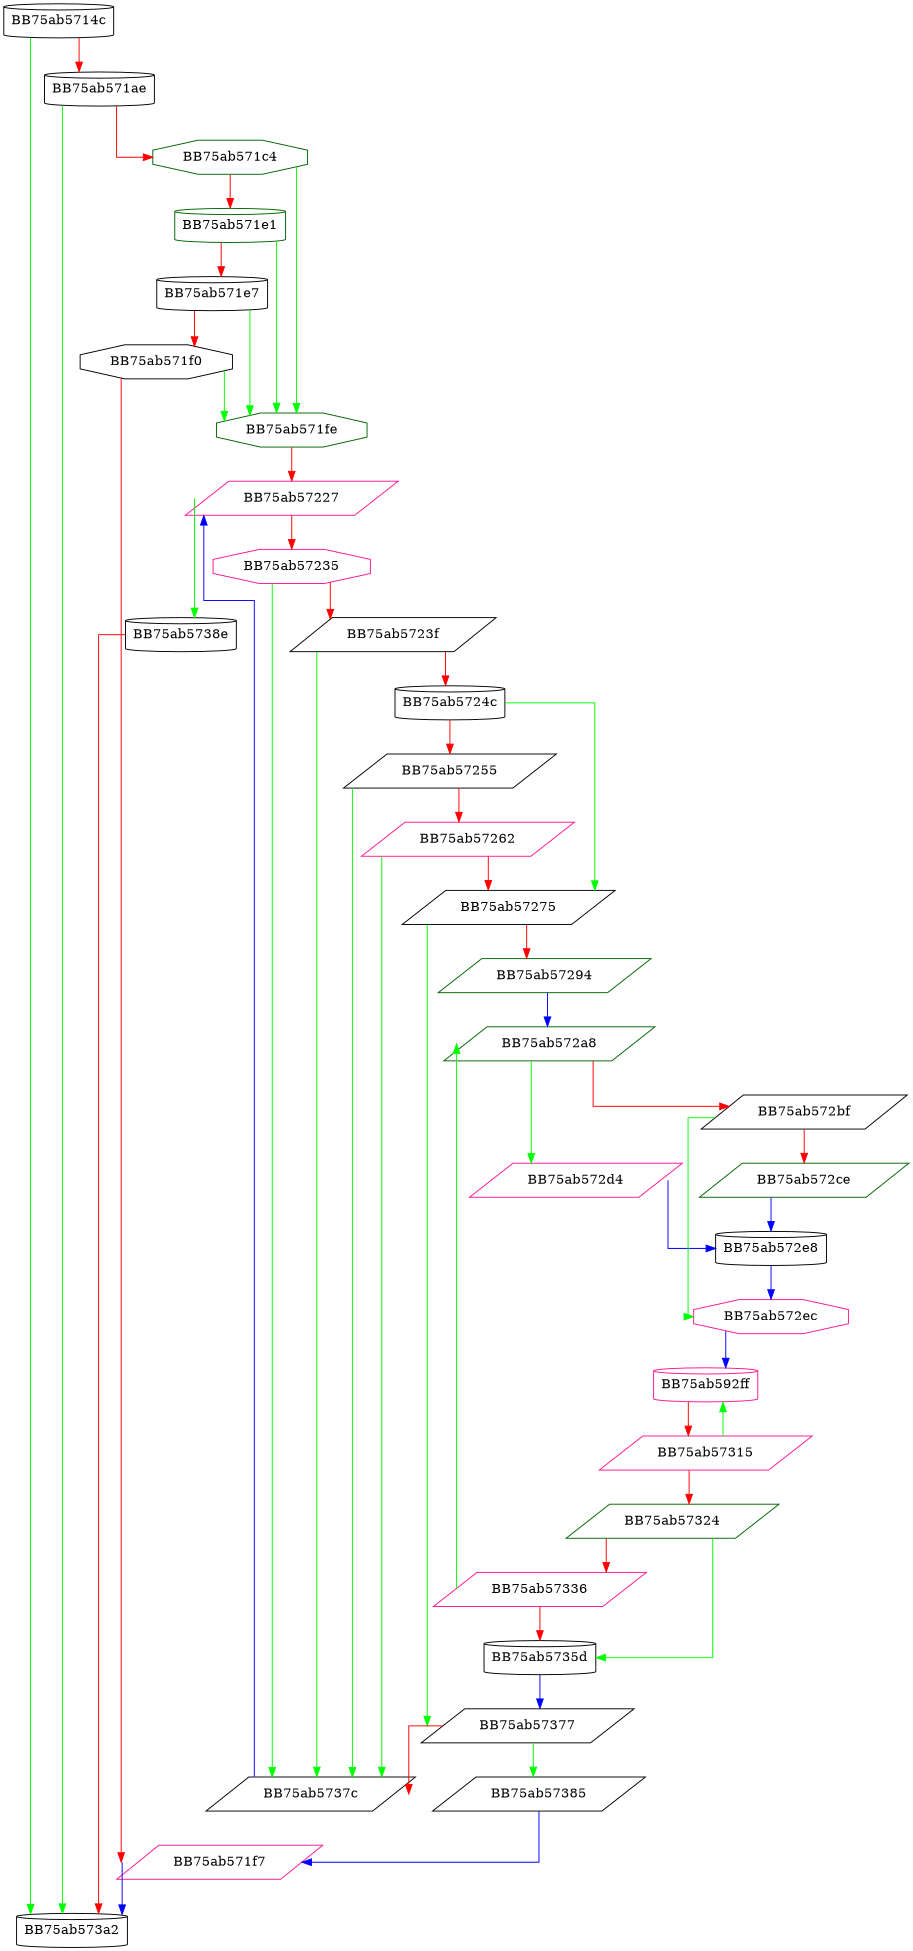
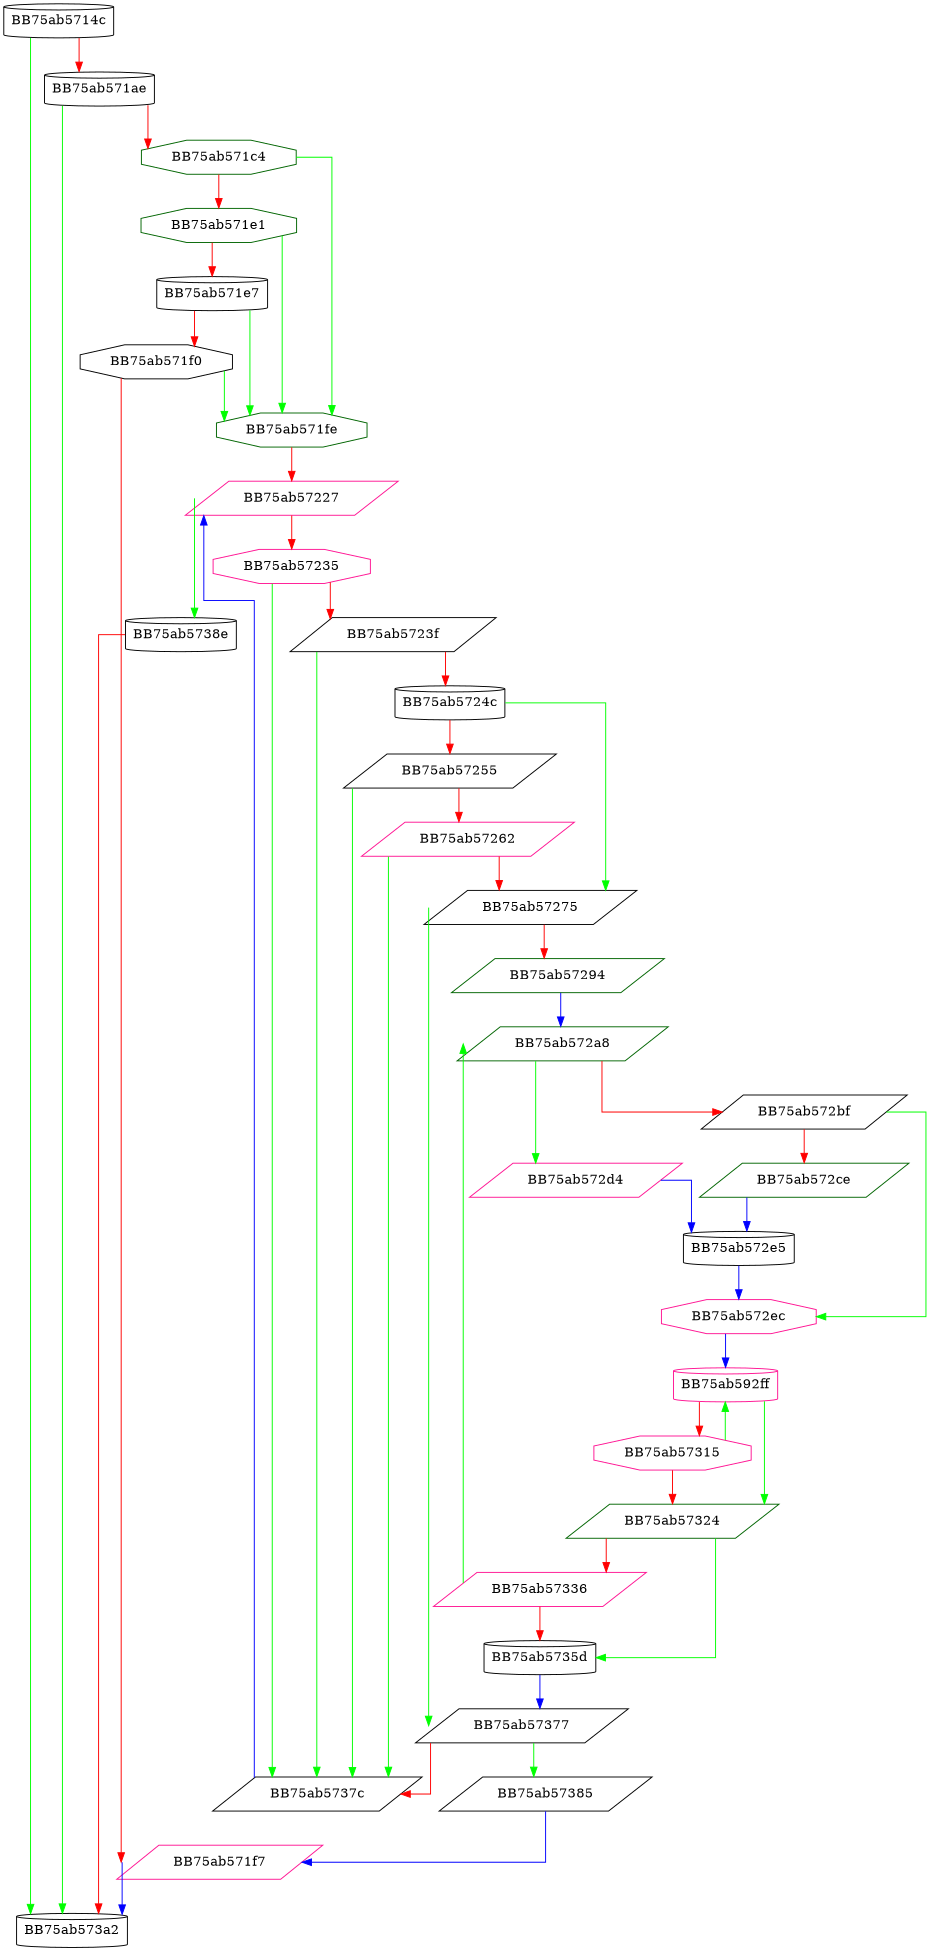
(230, 225) -> (219, 225)
(771, 1248) -> (739, 1248)
none -> (764, 1448)
(706, 1453) -> (673, 1453)
